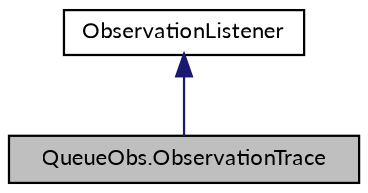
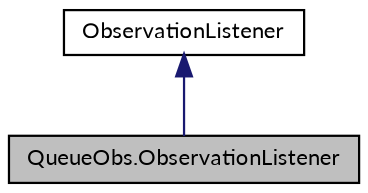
(184, 159) -> (184, 159)
